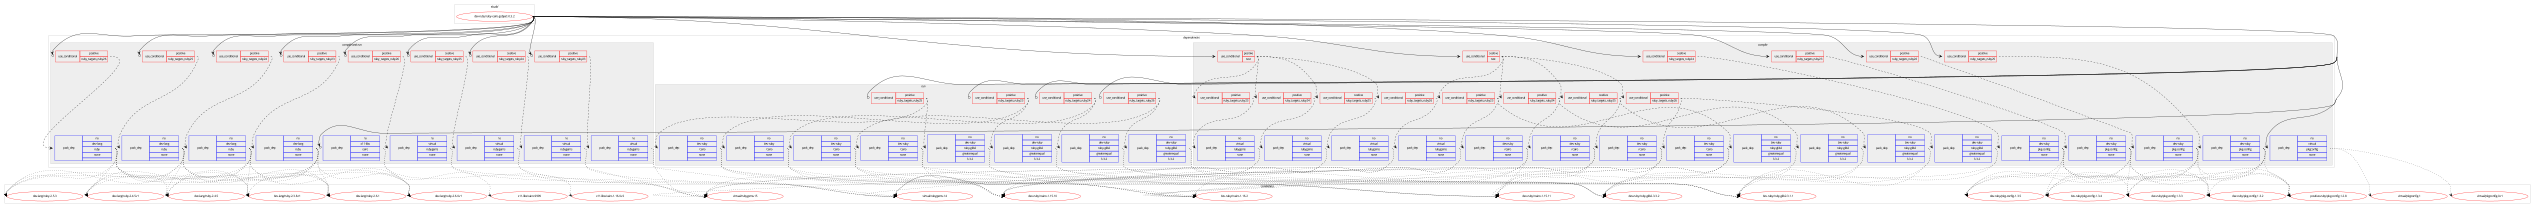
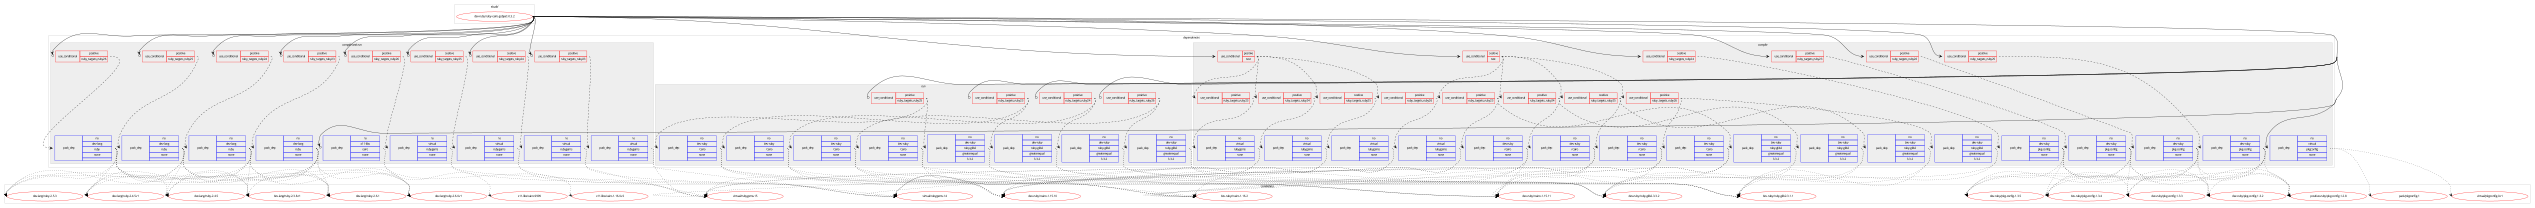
(2409, 196) -> (2409, 196)
